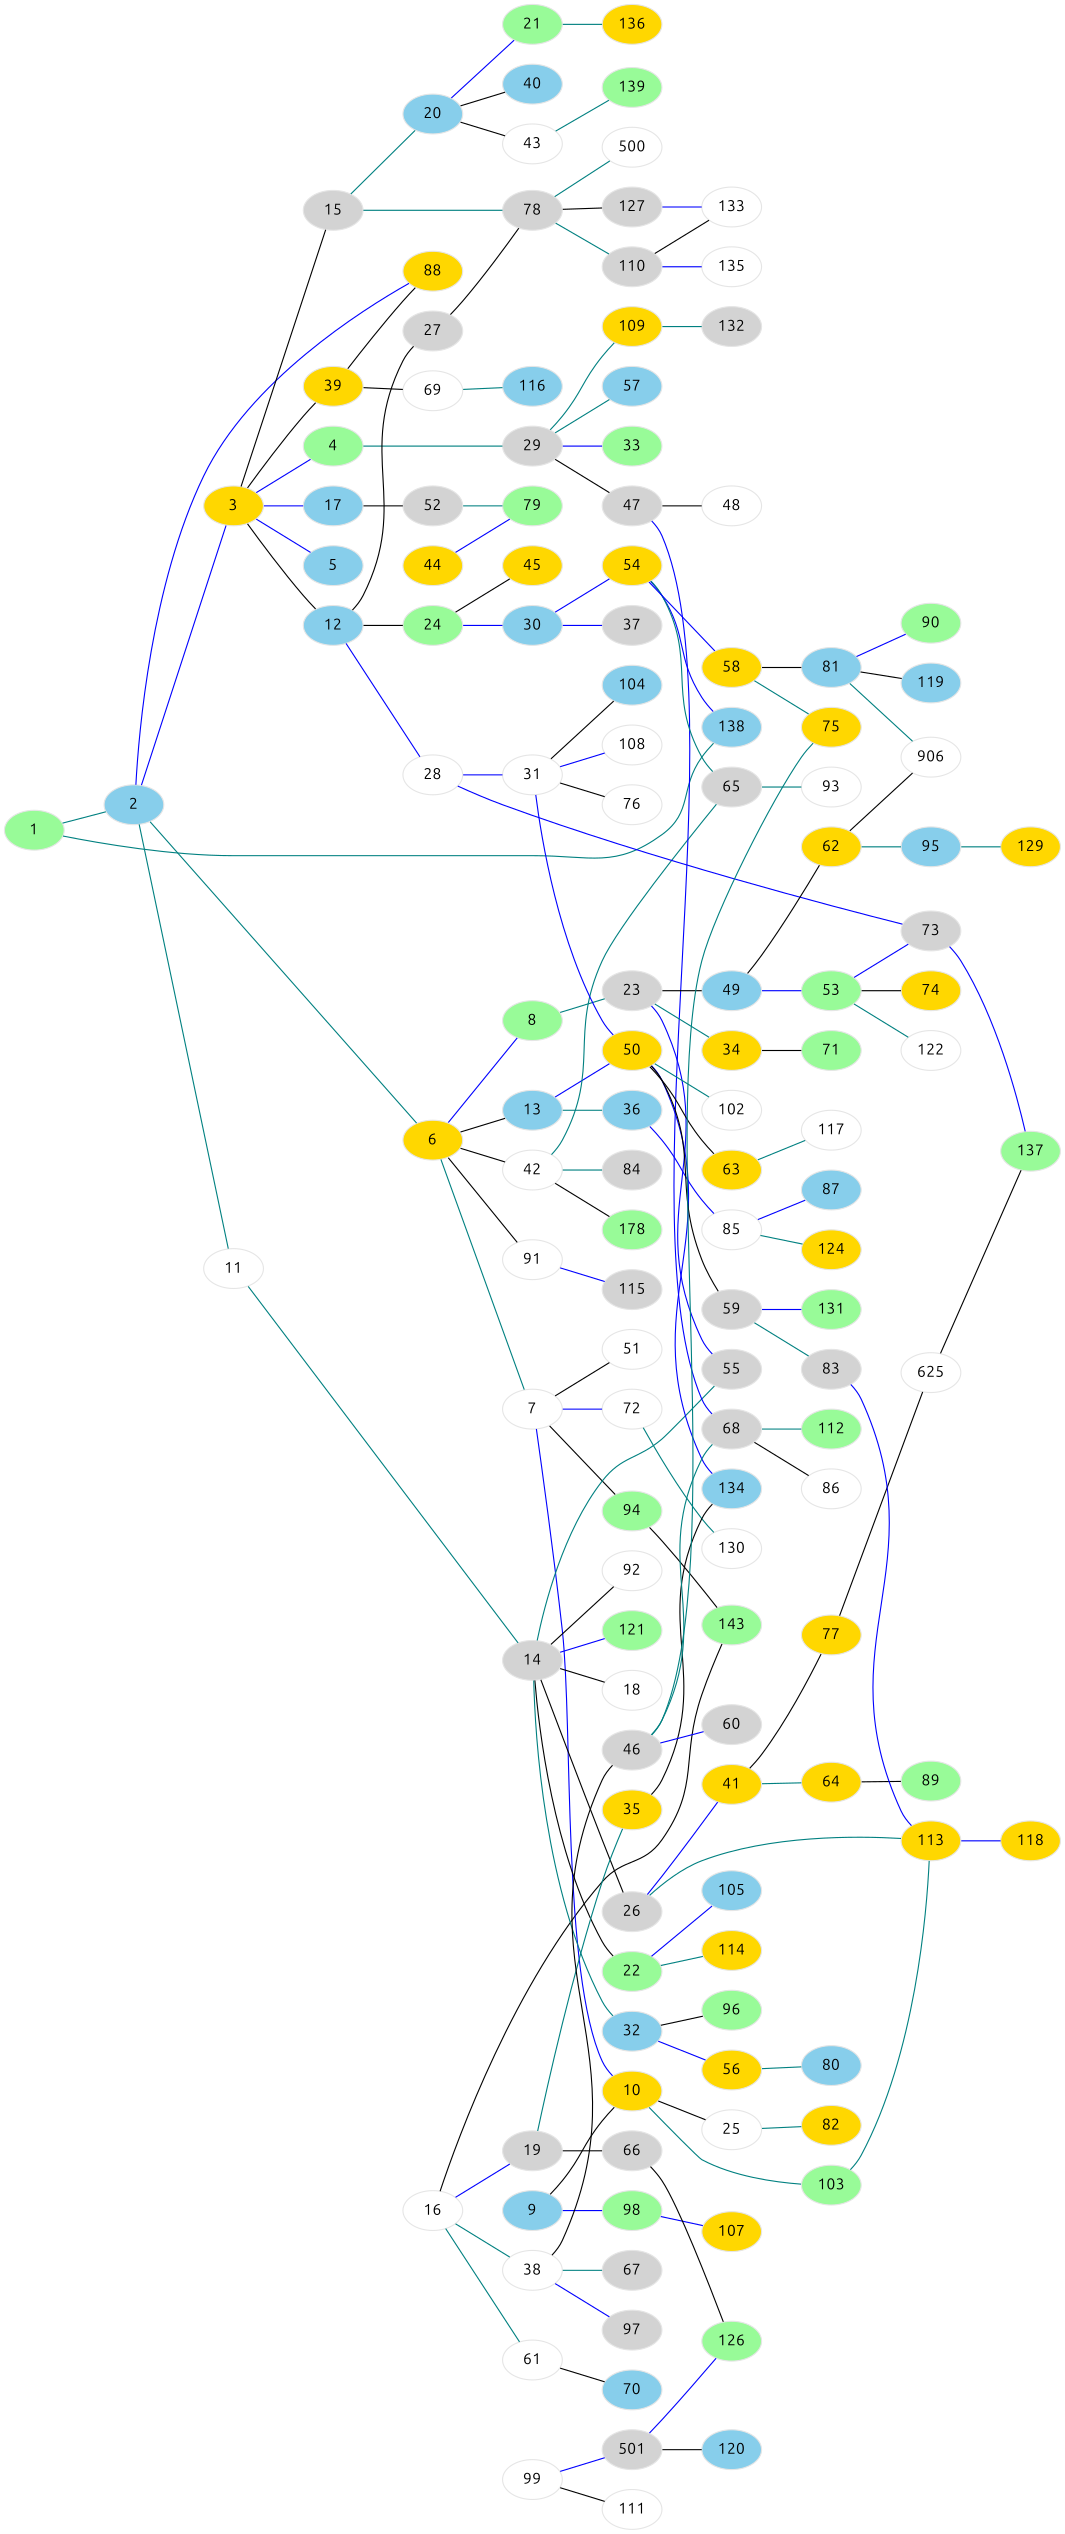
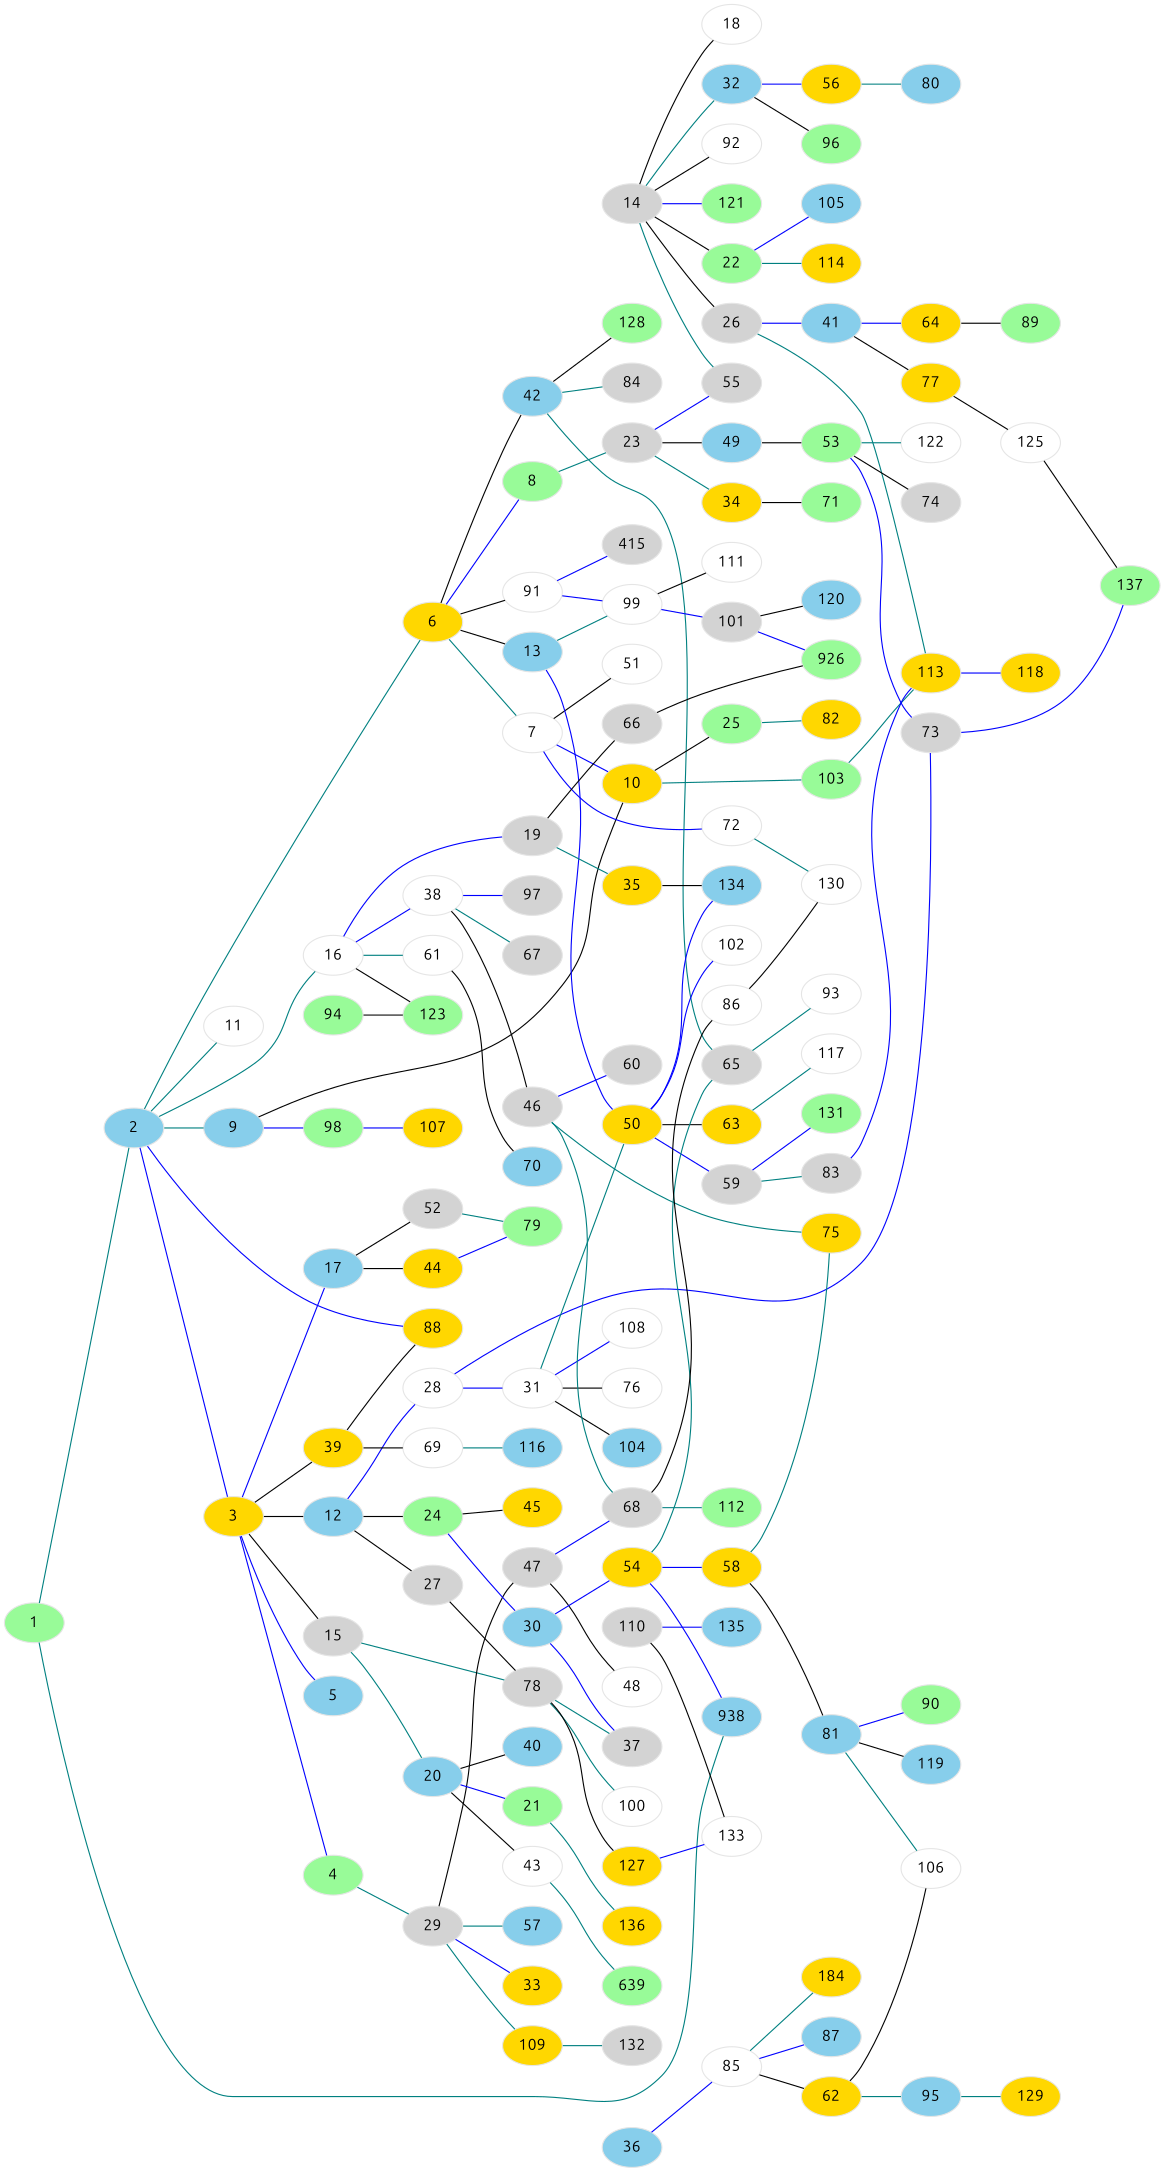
(632, 87) -> (632, 1986)
(632, 147) -> (632, 1807)
(632, 207) -> (632, 1866)
(582, 239) -> (582, 1717)
(732, 267) -> (732, 1627)
(632, 446) -> (532, 1986)
none -> (582, 598)
(732, 727) -> (732, 1717)
(931, 757) -> (931, 1869)
(561, 920) -> (578, 1268)
(785, 920) -> (782, 2082)
none -> (785, 947)
(782, 991) -> (782, 443)
(931, 991) -> (931, 503)
none -> (255, 1063)
(670, 1073) -> (682, 1035)
(582, 1110) -> (582, 628)
none -> (184, 1128)
(532, 1170) -> (532, 396)
(686, 1178) -> (687, 1158)
(632, 1230) -> (632, 323)
(831, 1250) -> (831, 1977)
none -> (383, 1269)
(632, 1290) -> (632, 545)
(931, 1373) -> (1031, 443)
(582, 1460) -> none
(383, 1465) -> none
(732, 1625) -> (433, 1015)
(782, 1783) -> (881, 323)
(732, 1784) -> (831, 323)
(732, 2130) -> (732, 724)
(483, 2240) -> (383, 925)
(732, 2341) -> (831, 660)
(632, 2450) -> (732, 622)
